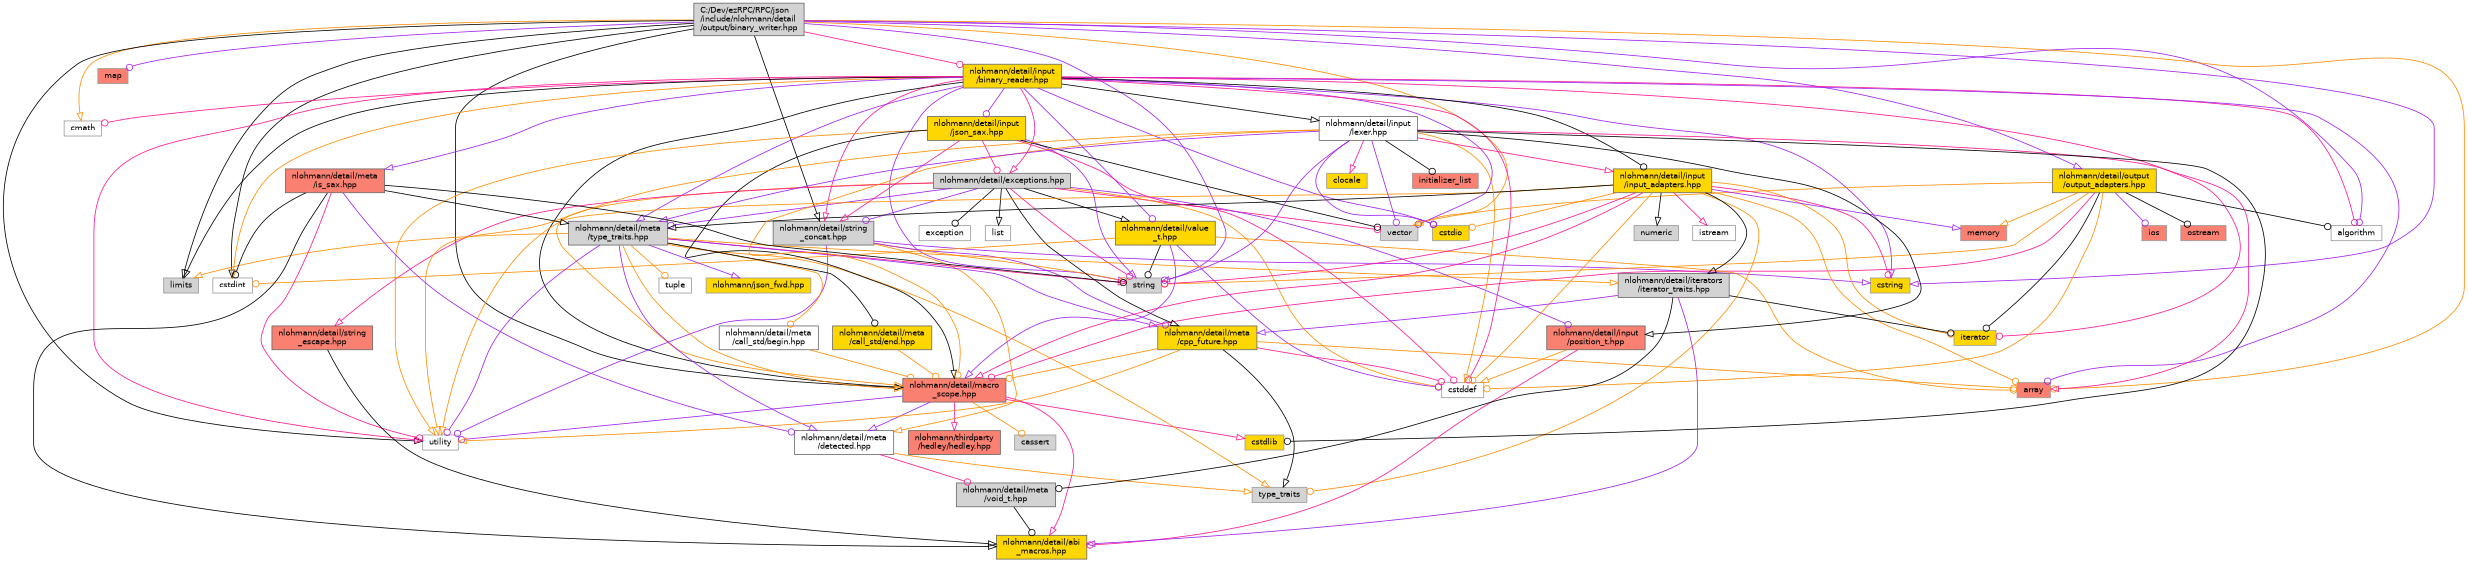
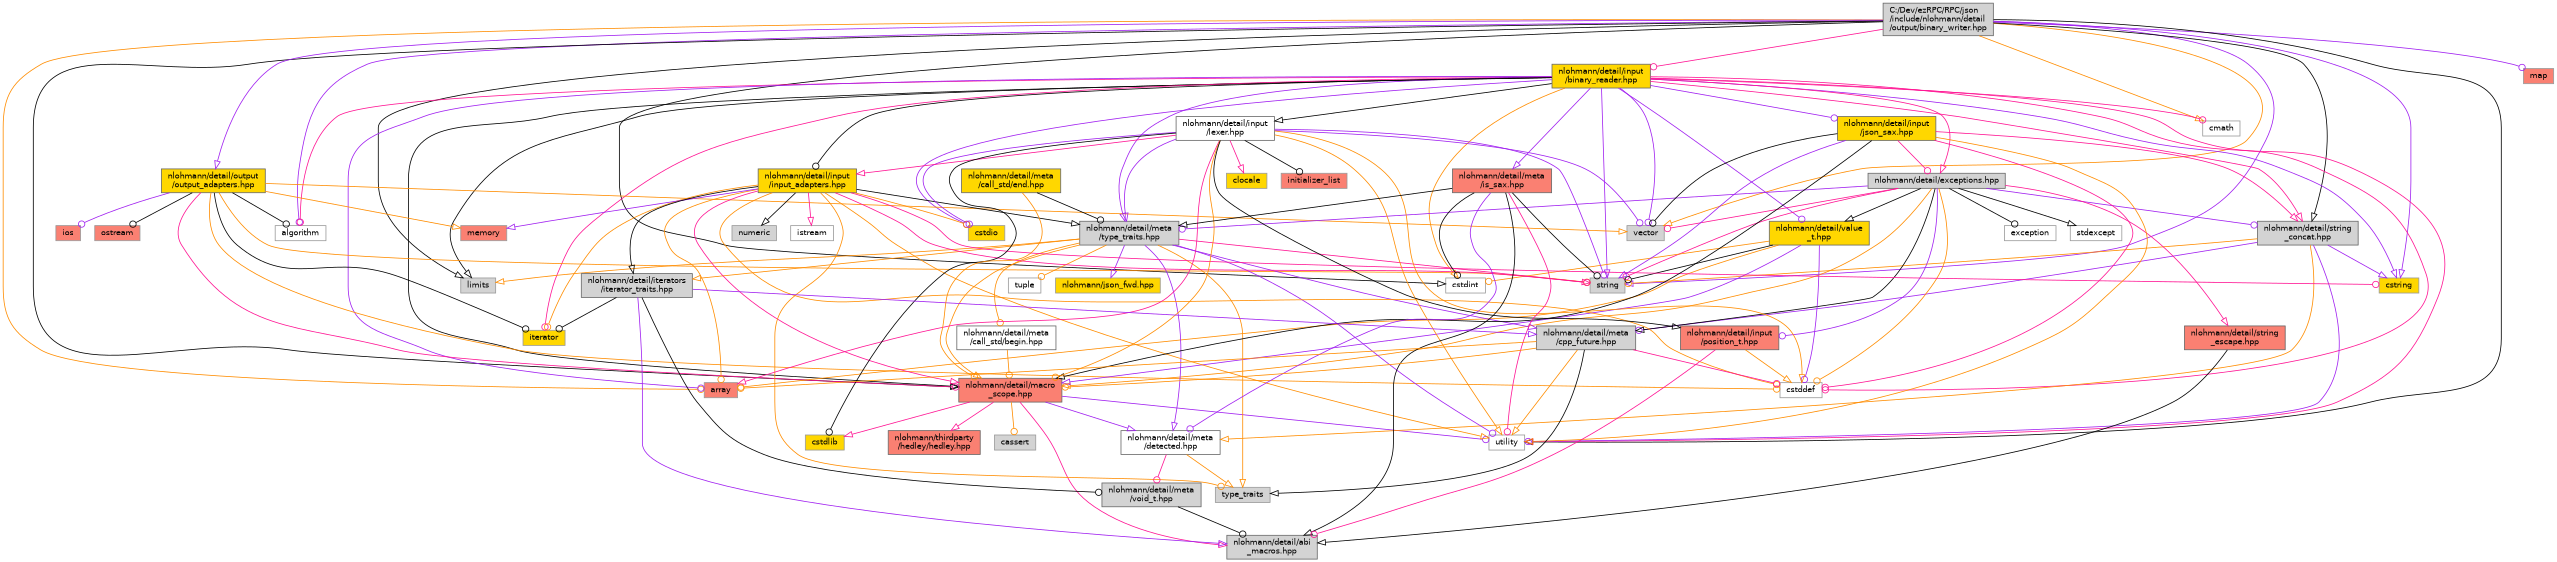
(998, 233) -> (2096, 233)
(836, 277) -> (1067, 206)
(1207, 338) -> (1586, 338)
(1042, 547) -> (1272, 547)
